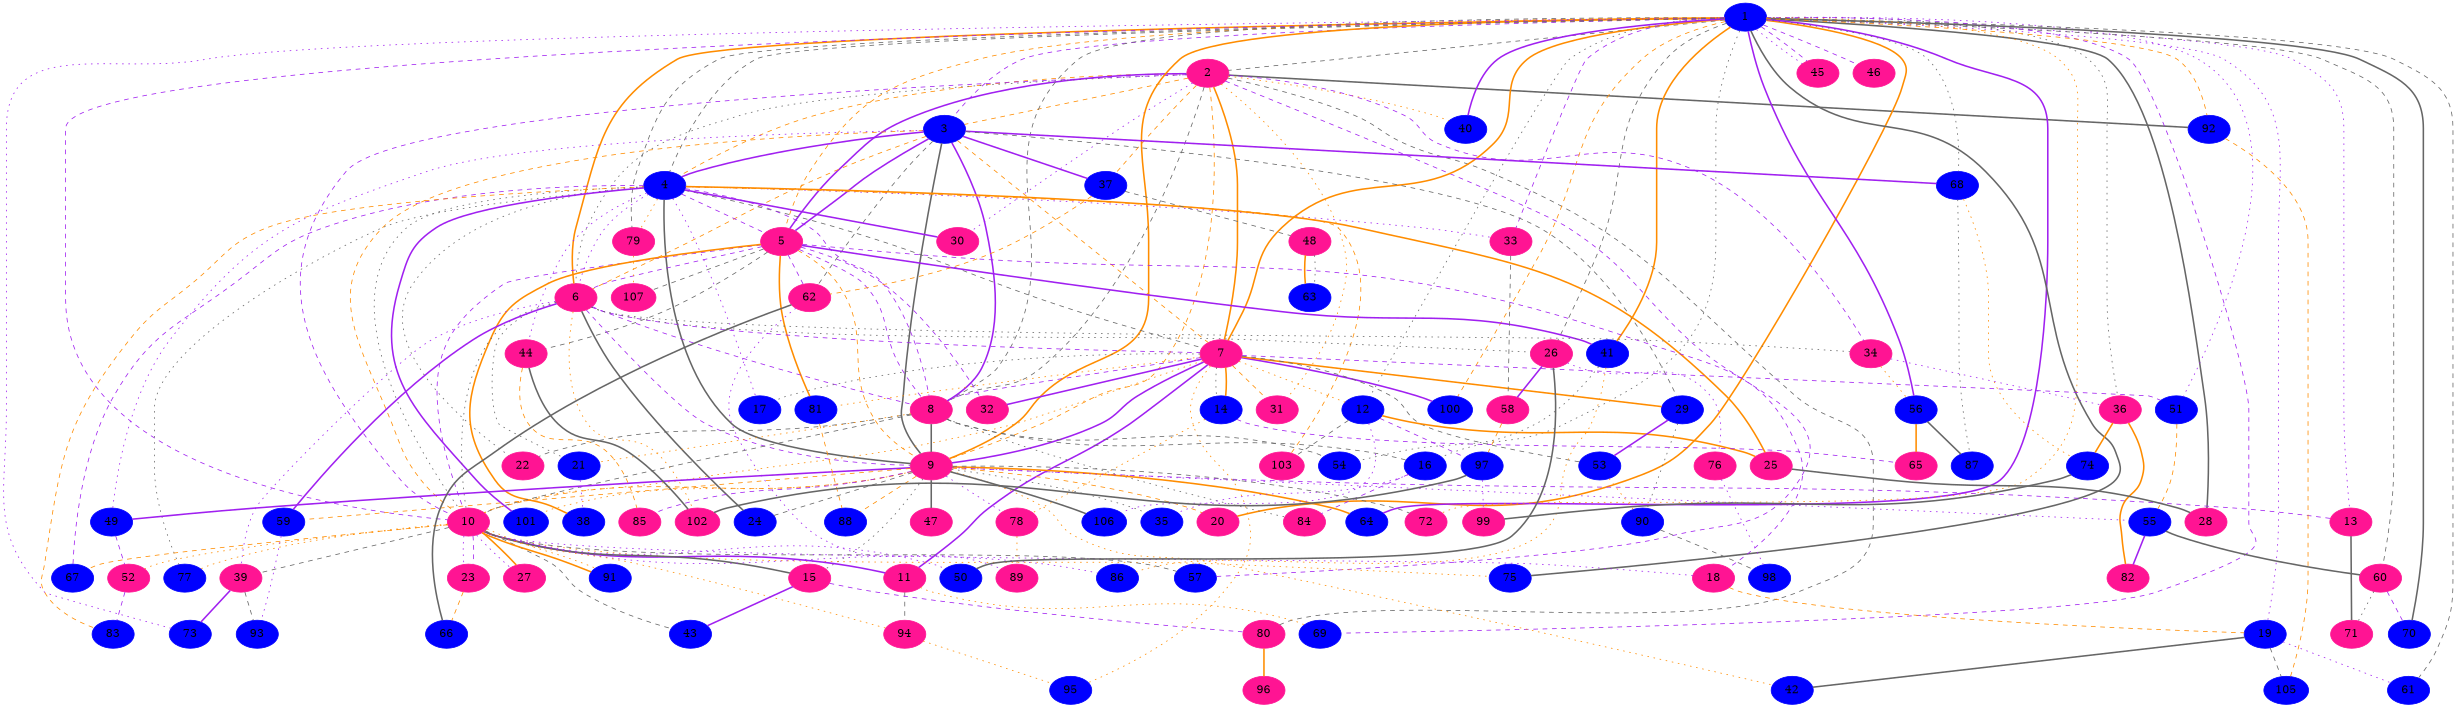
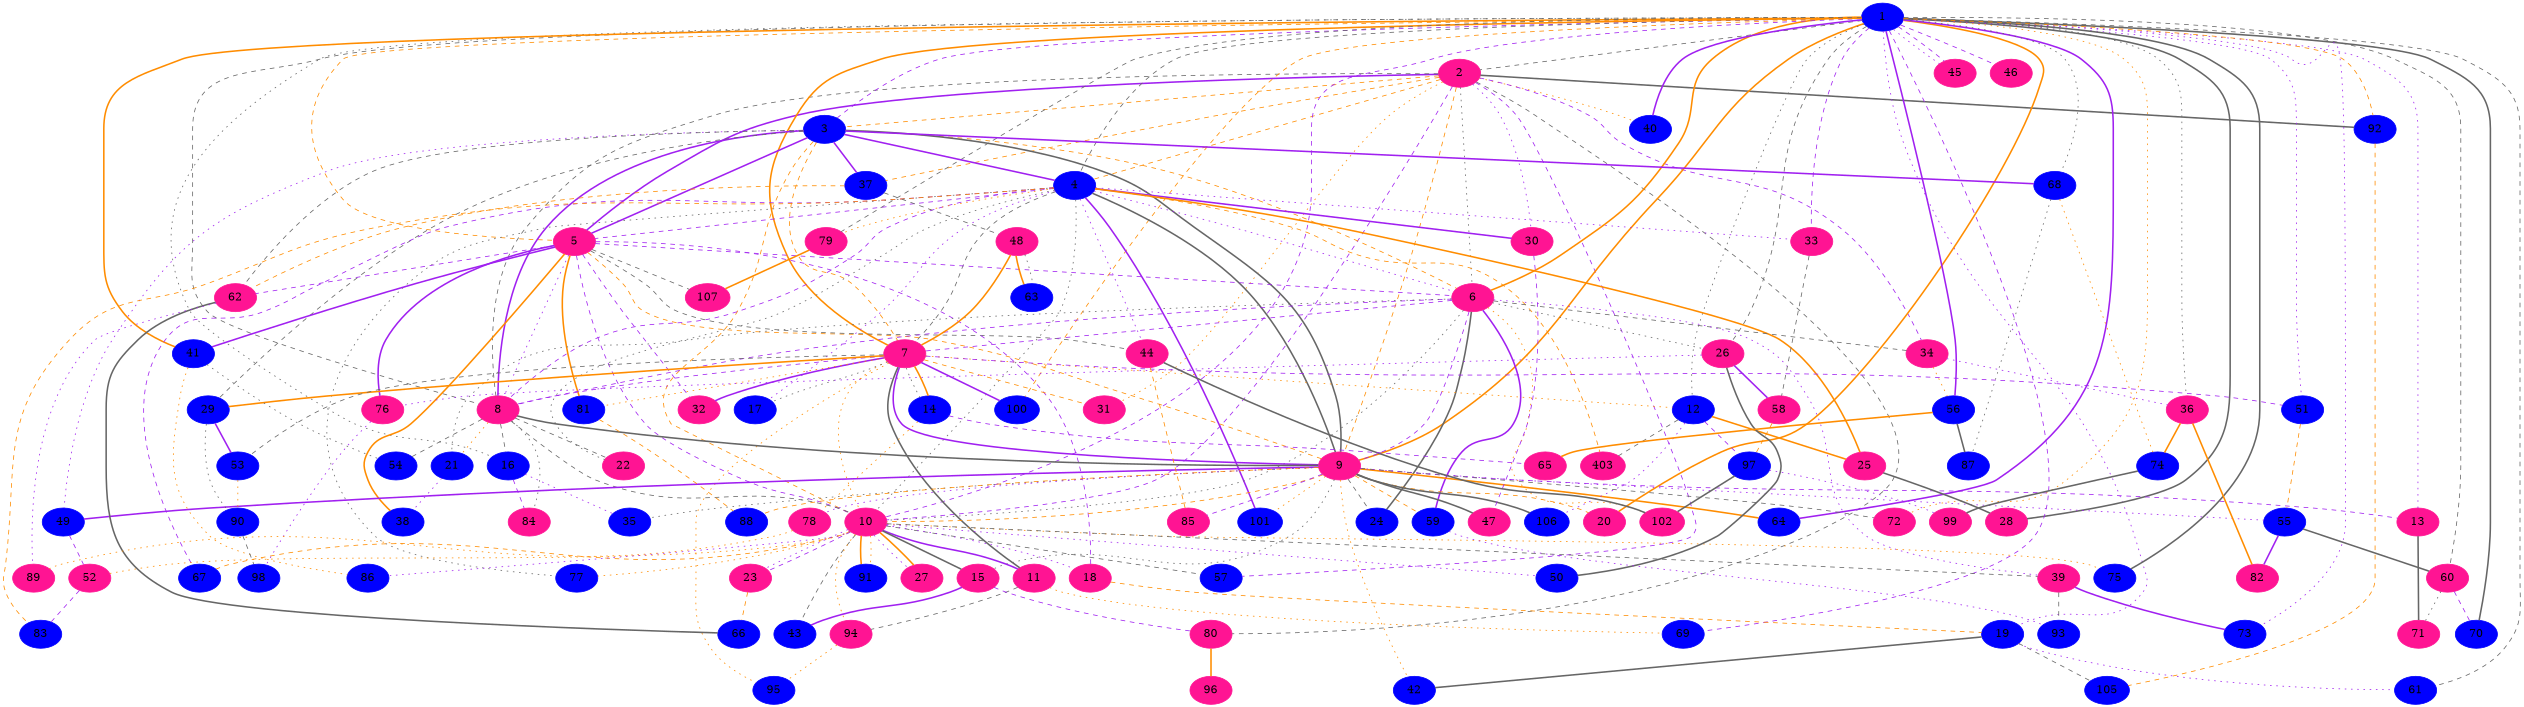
(1237, 206) -> (974, 308)
(634, 270) -> (767, 269)
none -> (435, 291)
(879, 307) -> (536, 326)
(1283, 336) -> (1783, 336)
none -> (1536, 366)
(1077, 455) -> (926, 482)
(1282, 466) -> (1603, 466)
